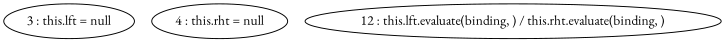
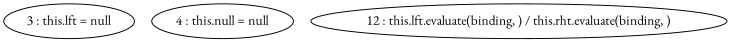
(220, 21) -> (223, 21)
